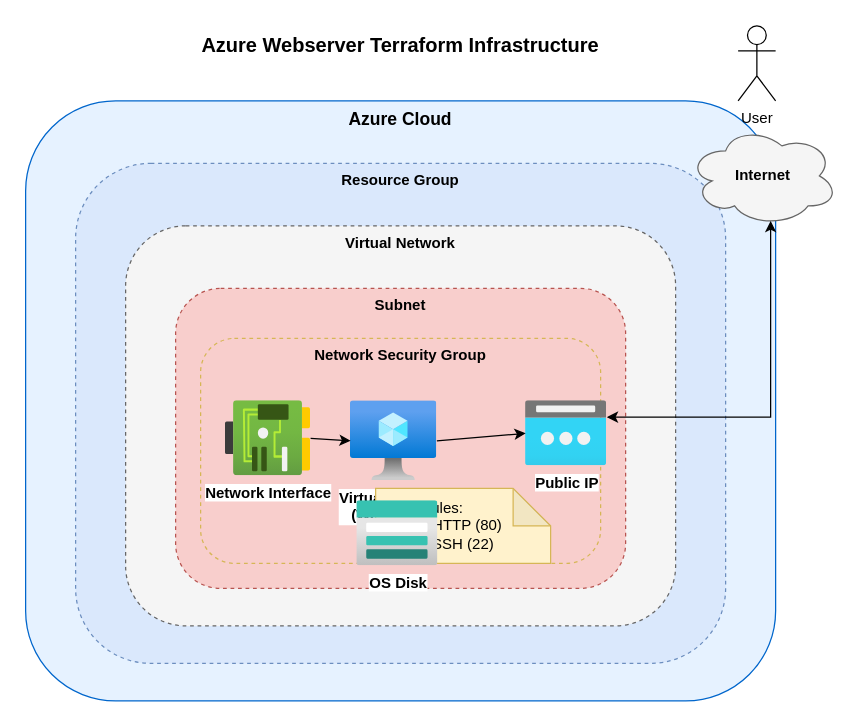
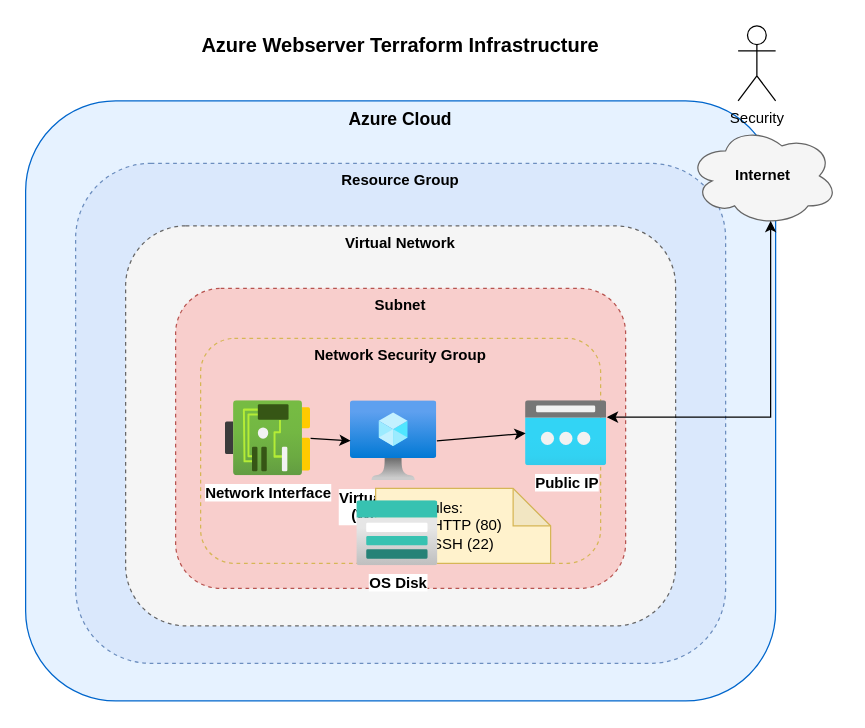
(758, 118) -> (758, 118)
